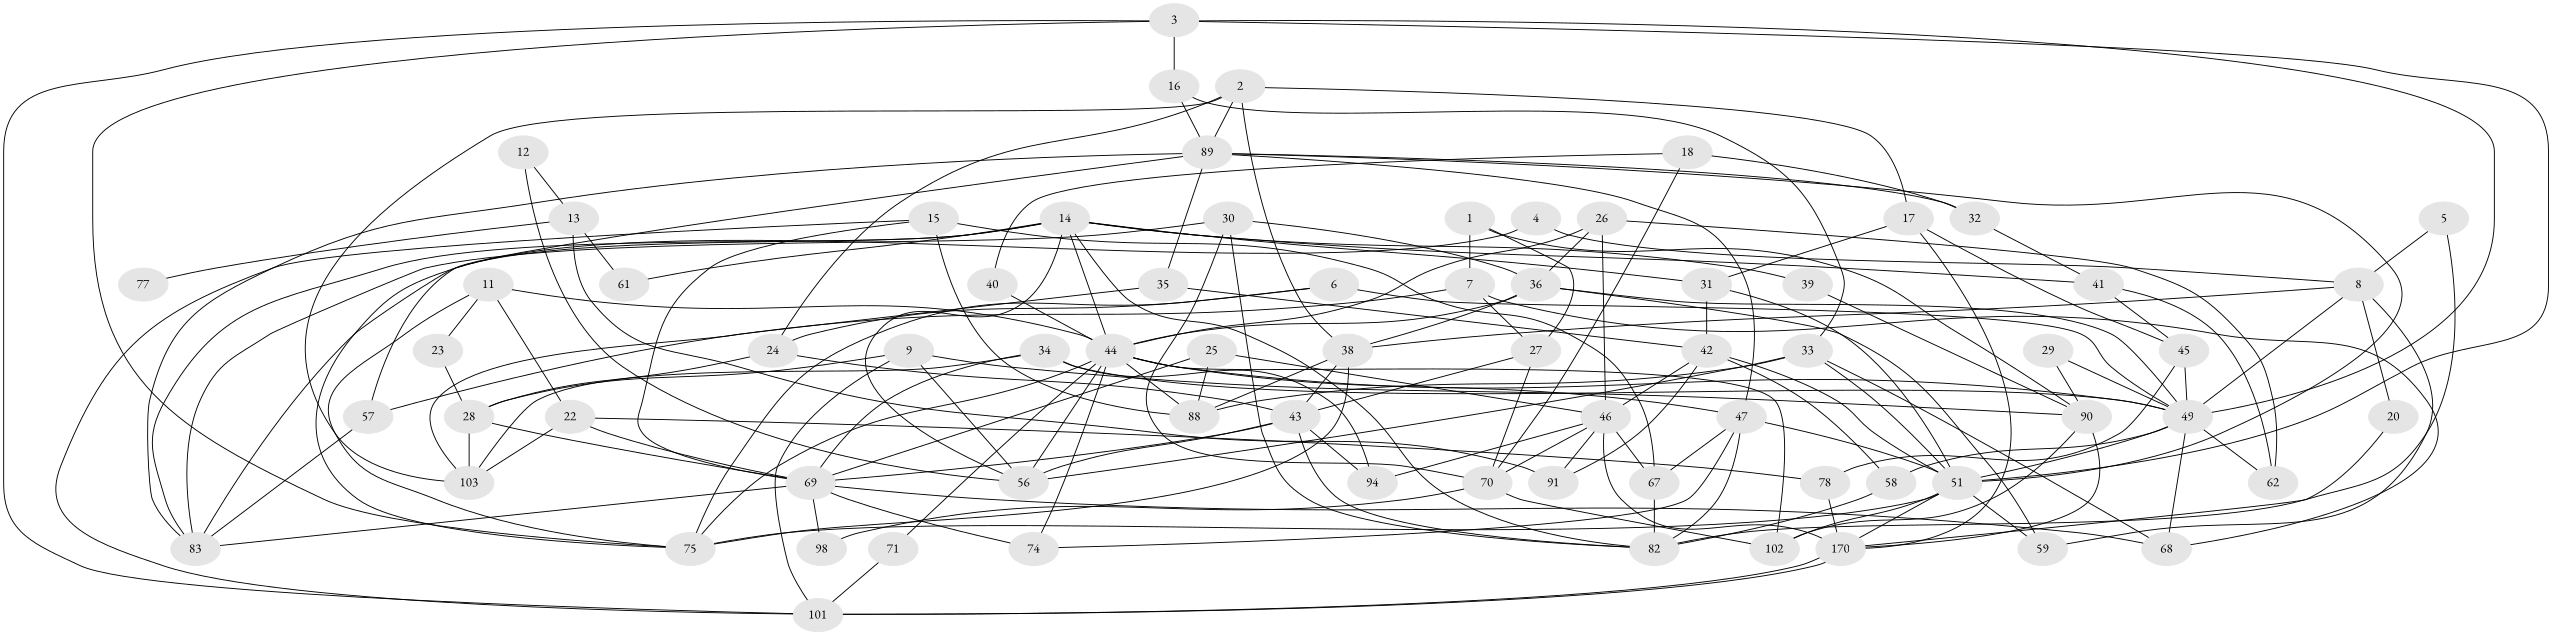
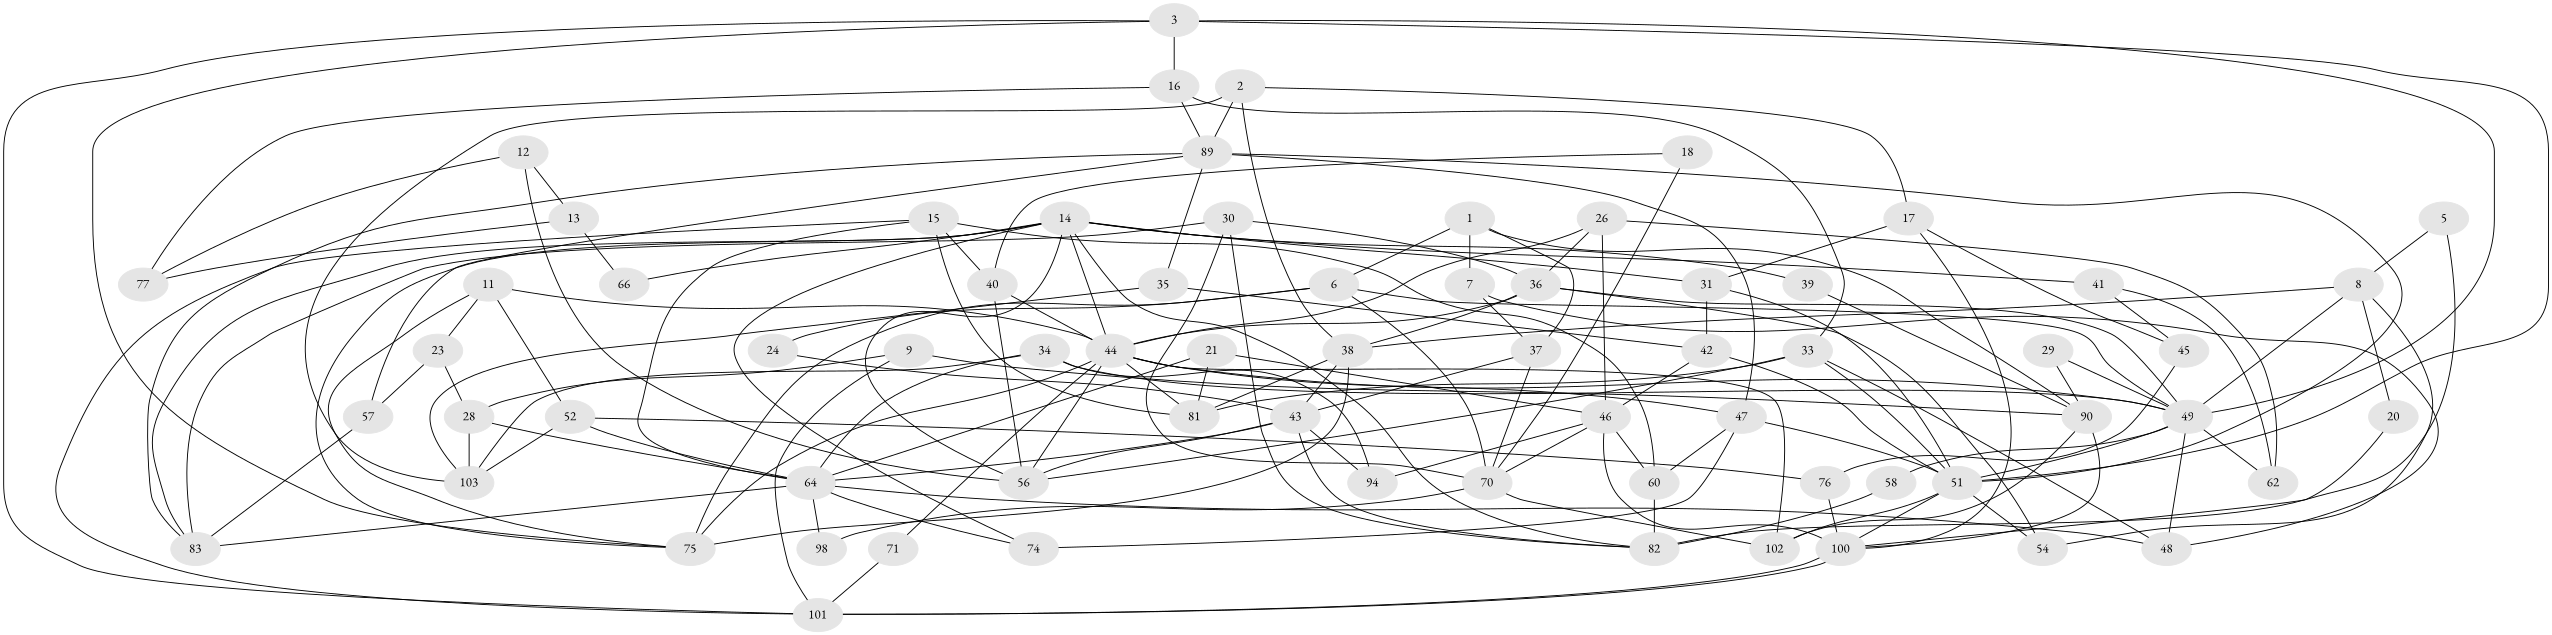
none -> (621, 102)
(959, 170) -> none
none -> (325, 200)
(1536, 218) -> none
(1975, 218) -> none
none -> (963, 252)
none -> (1387, 258)
(624, 285) -> (624, 285)
(1021, 315) -> (403, 384)
(1212, 351) -> (1212, 351)
(1536, 351) -> (1536, 351)
none -> (1434, 363)
(619, 379) -> none
(2186, 384) -> none
(1818, 410) -> none
(570, 417) -> (570, 417)
(1194, 417) -> (1194, 417)
(968, 419) -> (1010, 396)
(1077, 447) -> (734, 351)
(811, 483) -> (811, 483)
(1553, 483) -> none
(1654, 483) -> (1654, 483)
(1825, 483) -> (1825, 483)
(1720, 495) -> none
(1327, 529) -> none
(1841, 549) -> (1841, 549)
(2043, 549) -> (2043, 549)
(2167, 549) -> (2167, 549)
